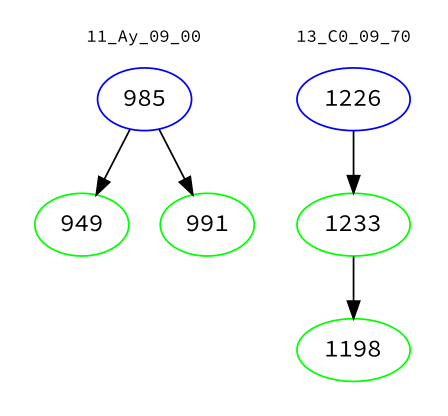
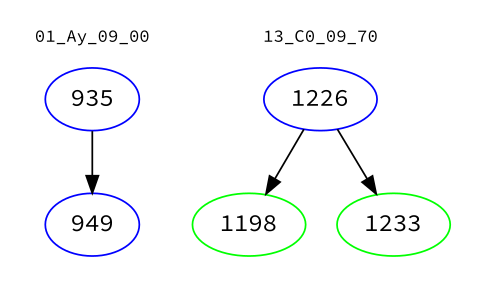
(145, 37) -> (93, 37)
(145, 99) -> (92, 99)
(82, 225) -> (92, 225)
(207, 225) -> none
(354, 279) -> (289, 154)
